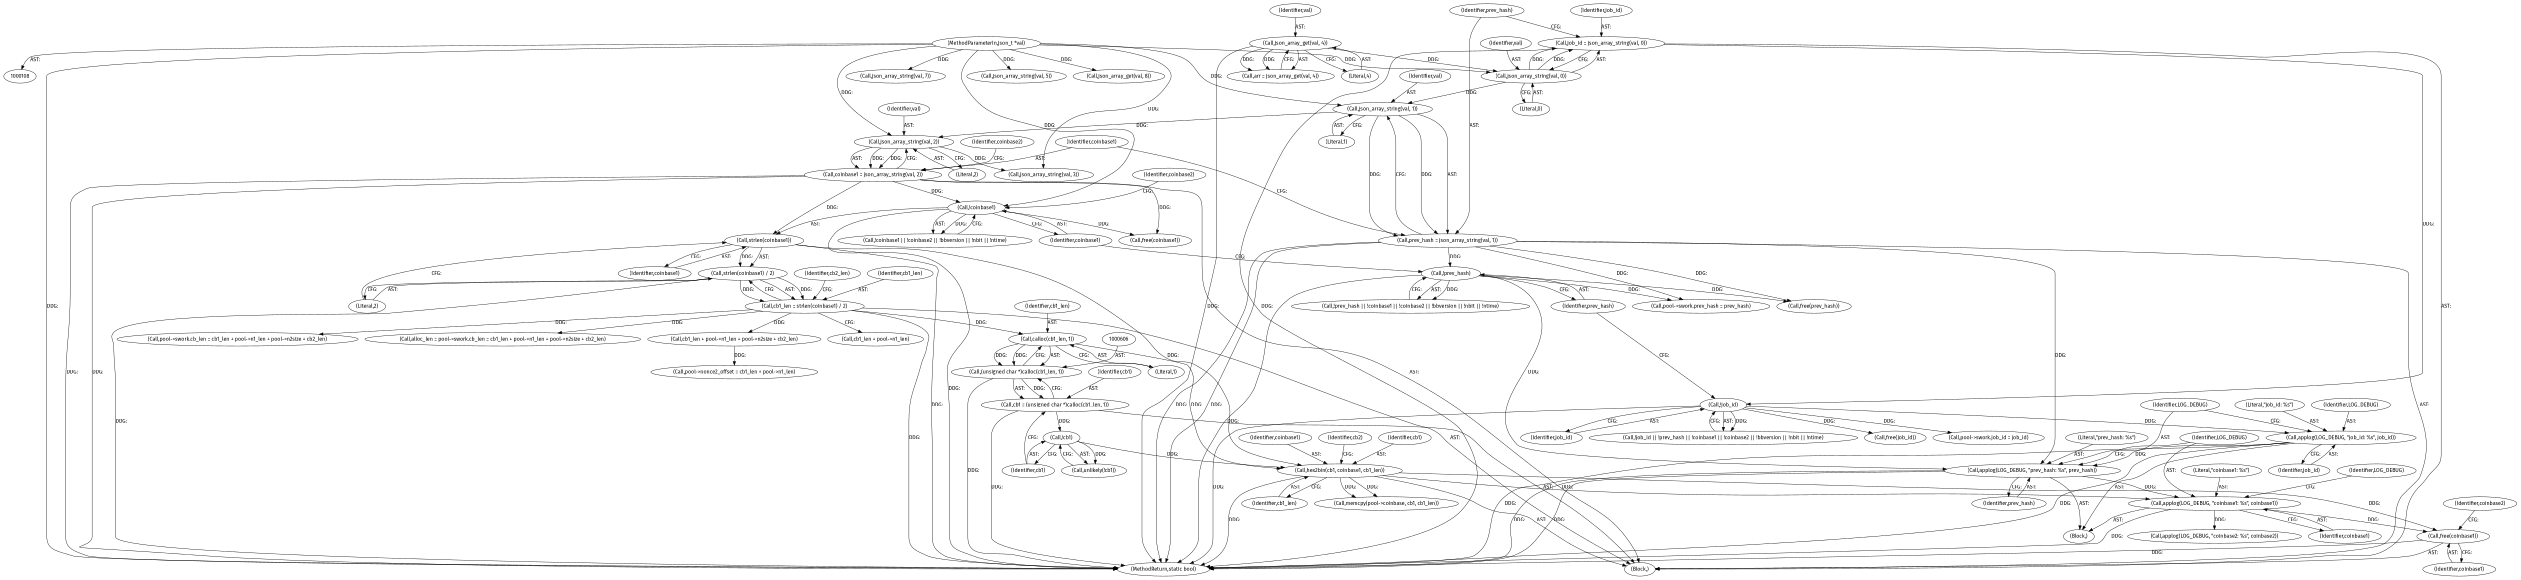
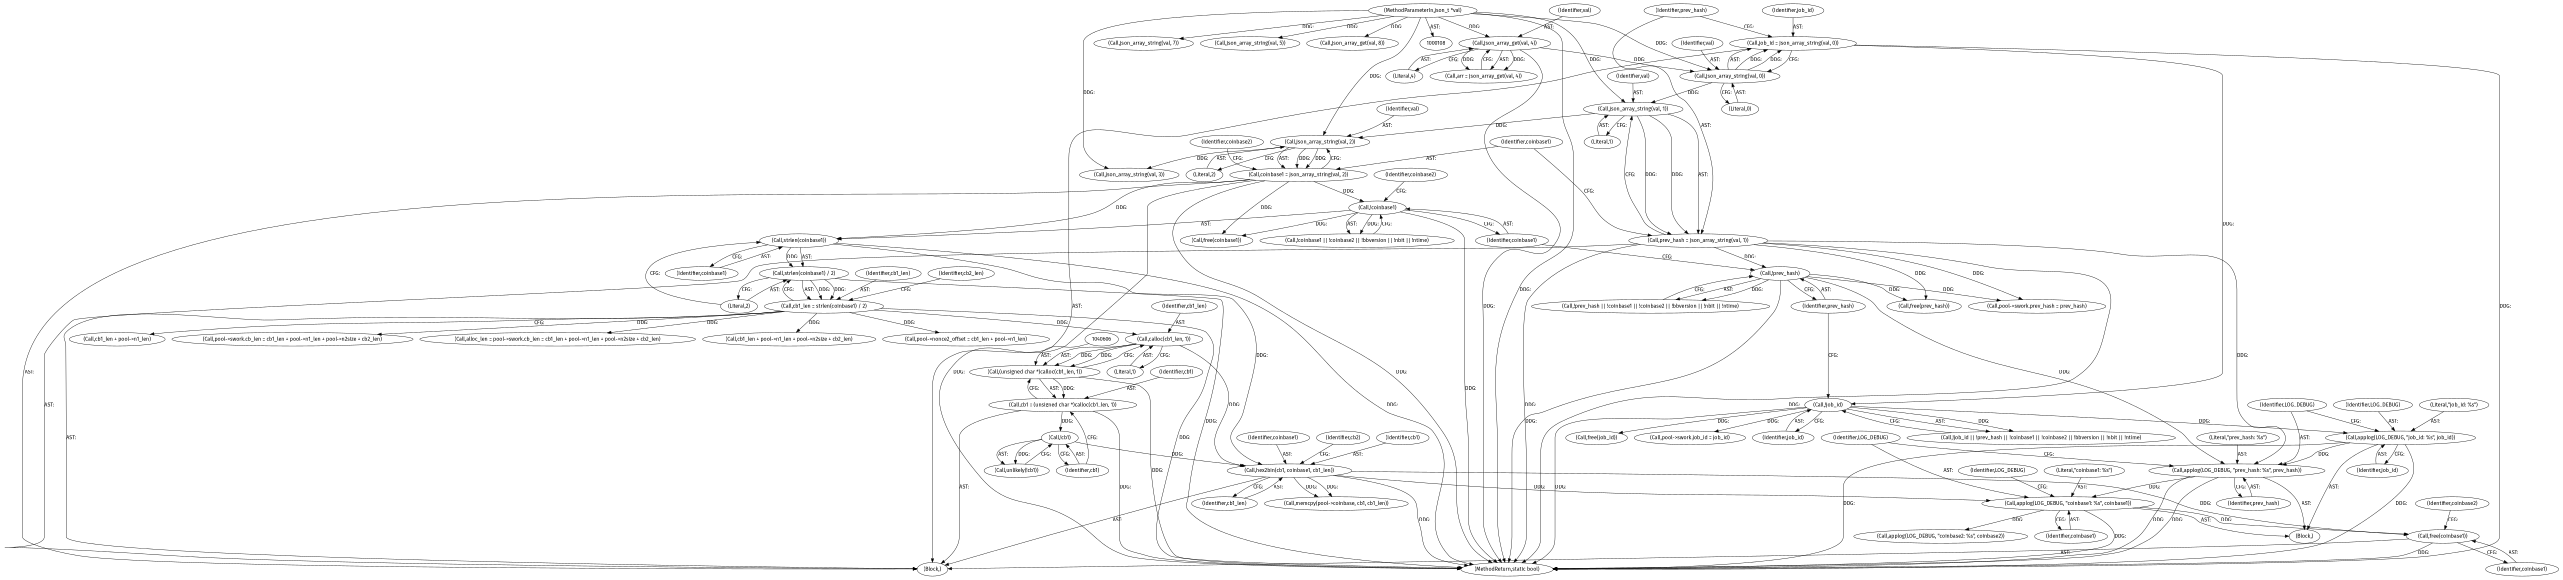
(1100, 130) -> (1462, 26)
(1119, 339) -> (1102, 339)
(734, 354) -> (893, 322)
